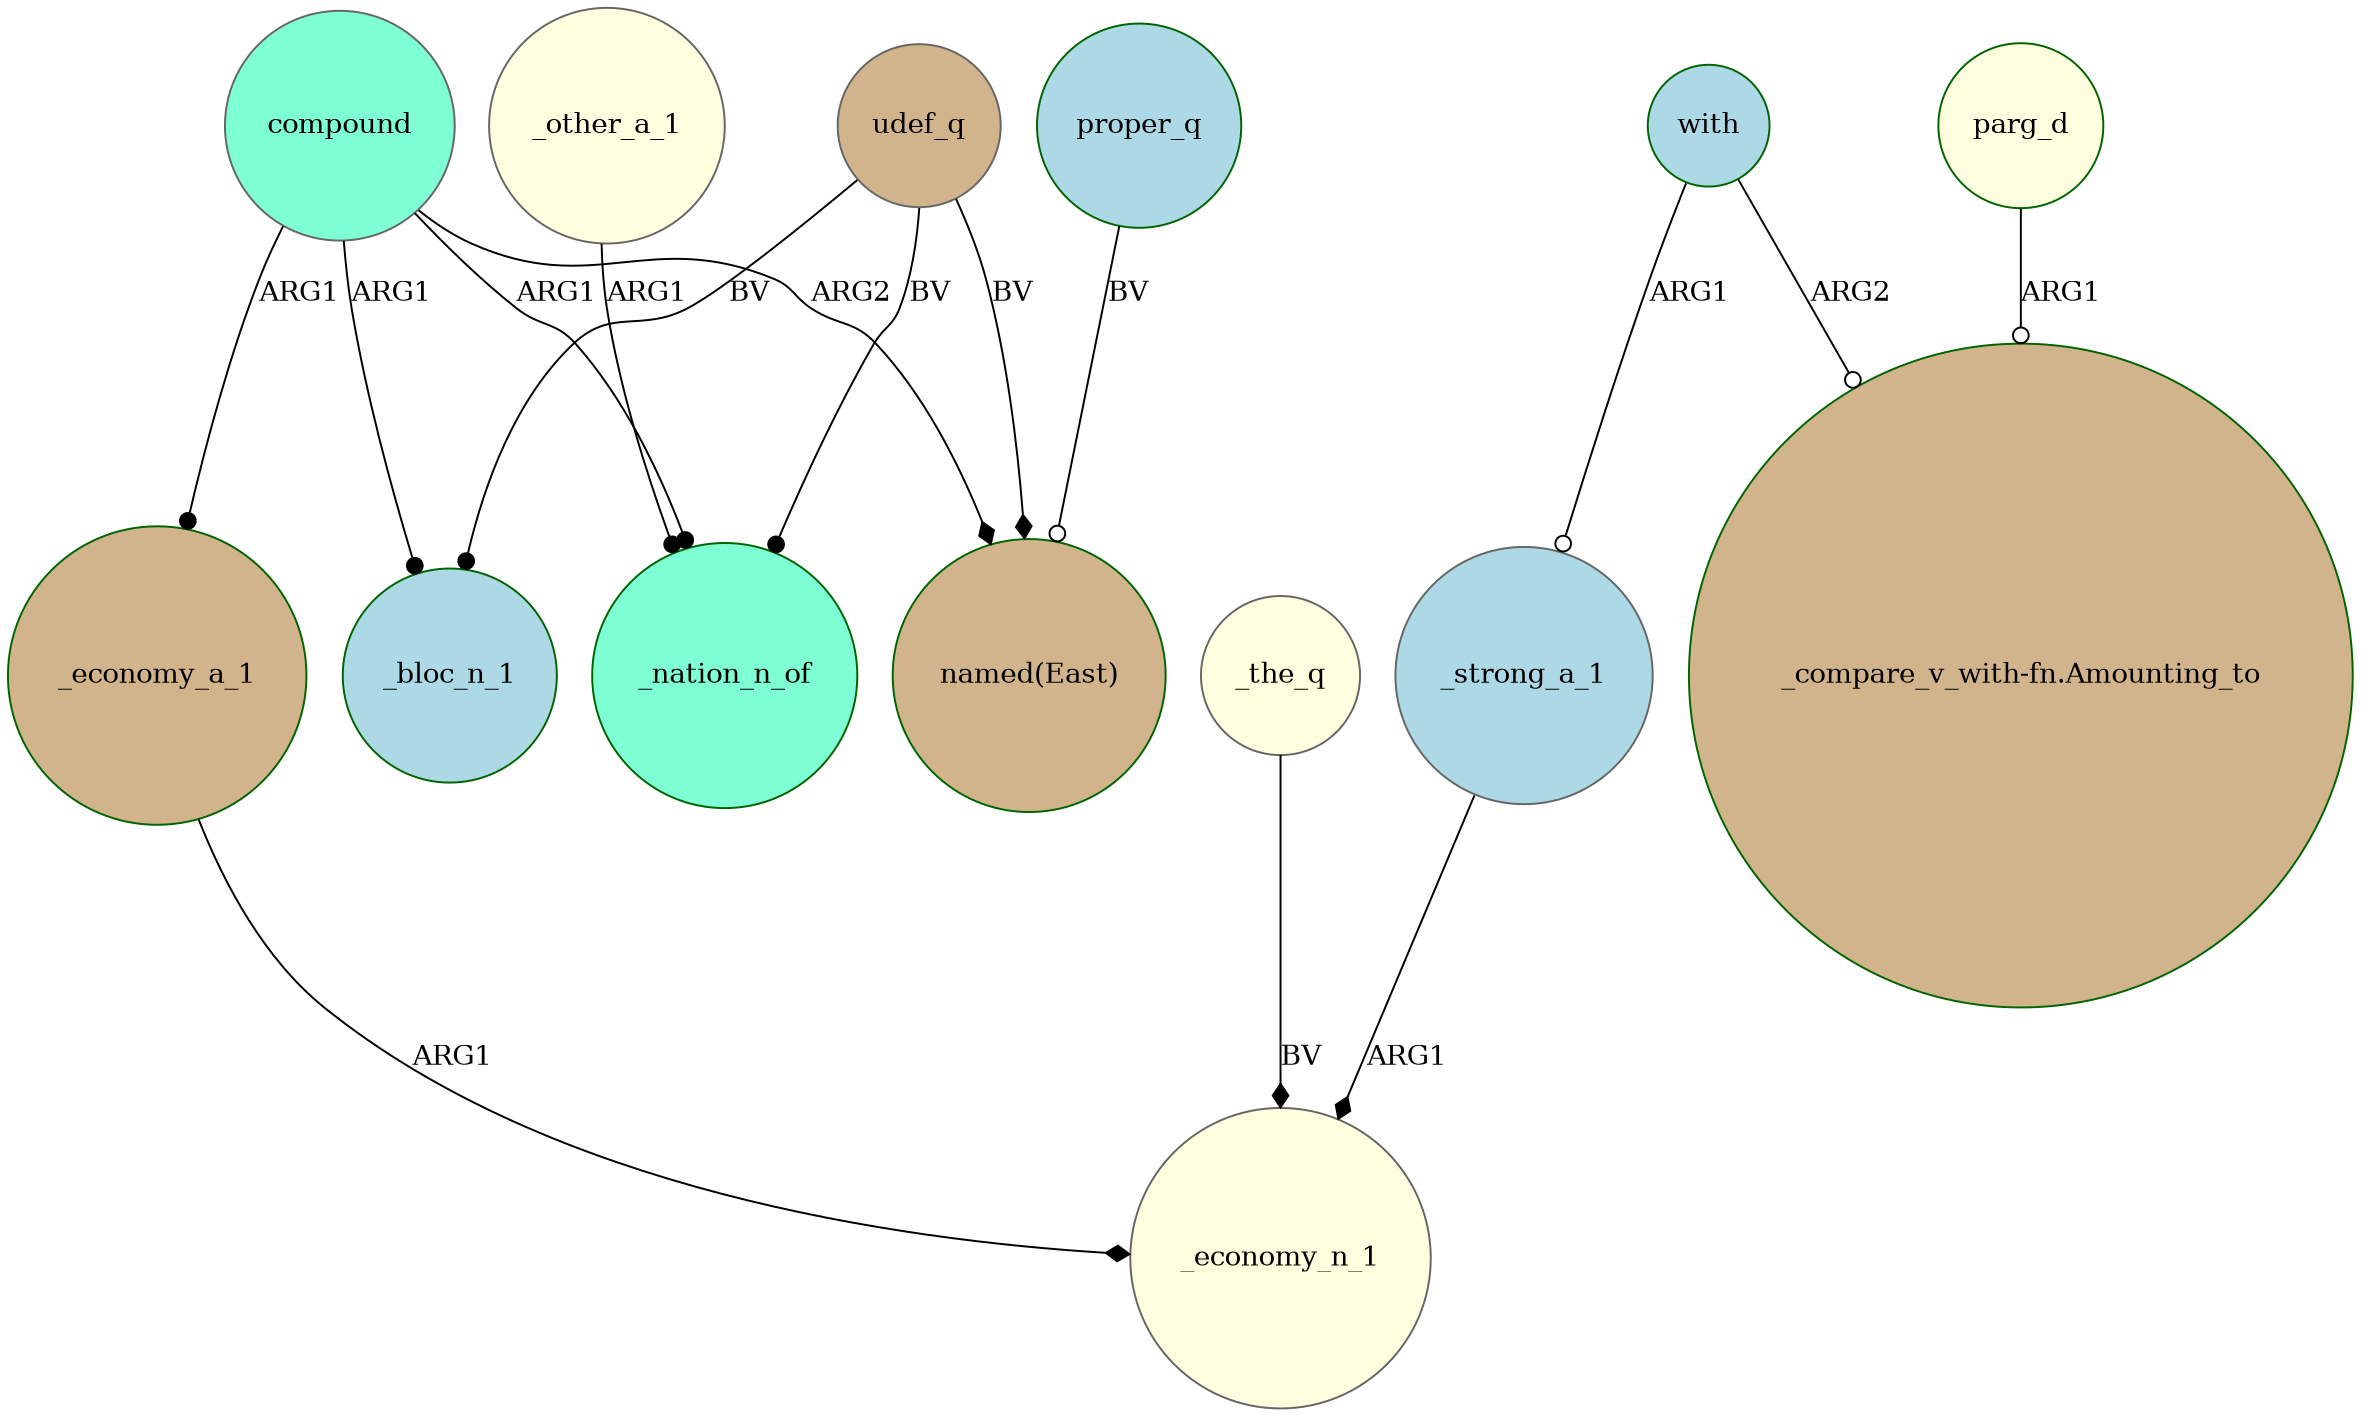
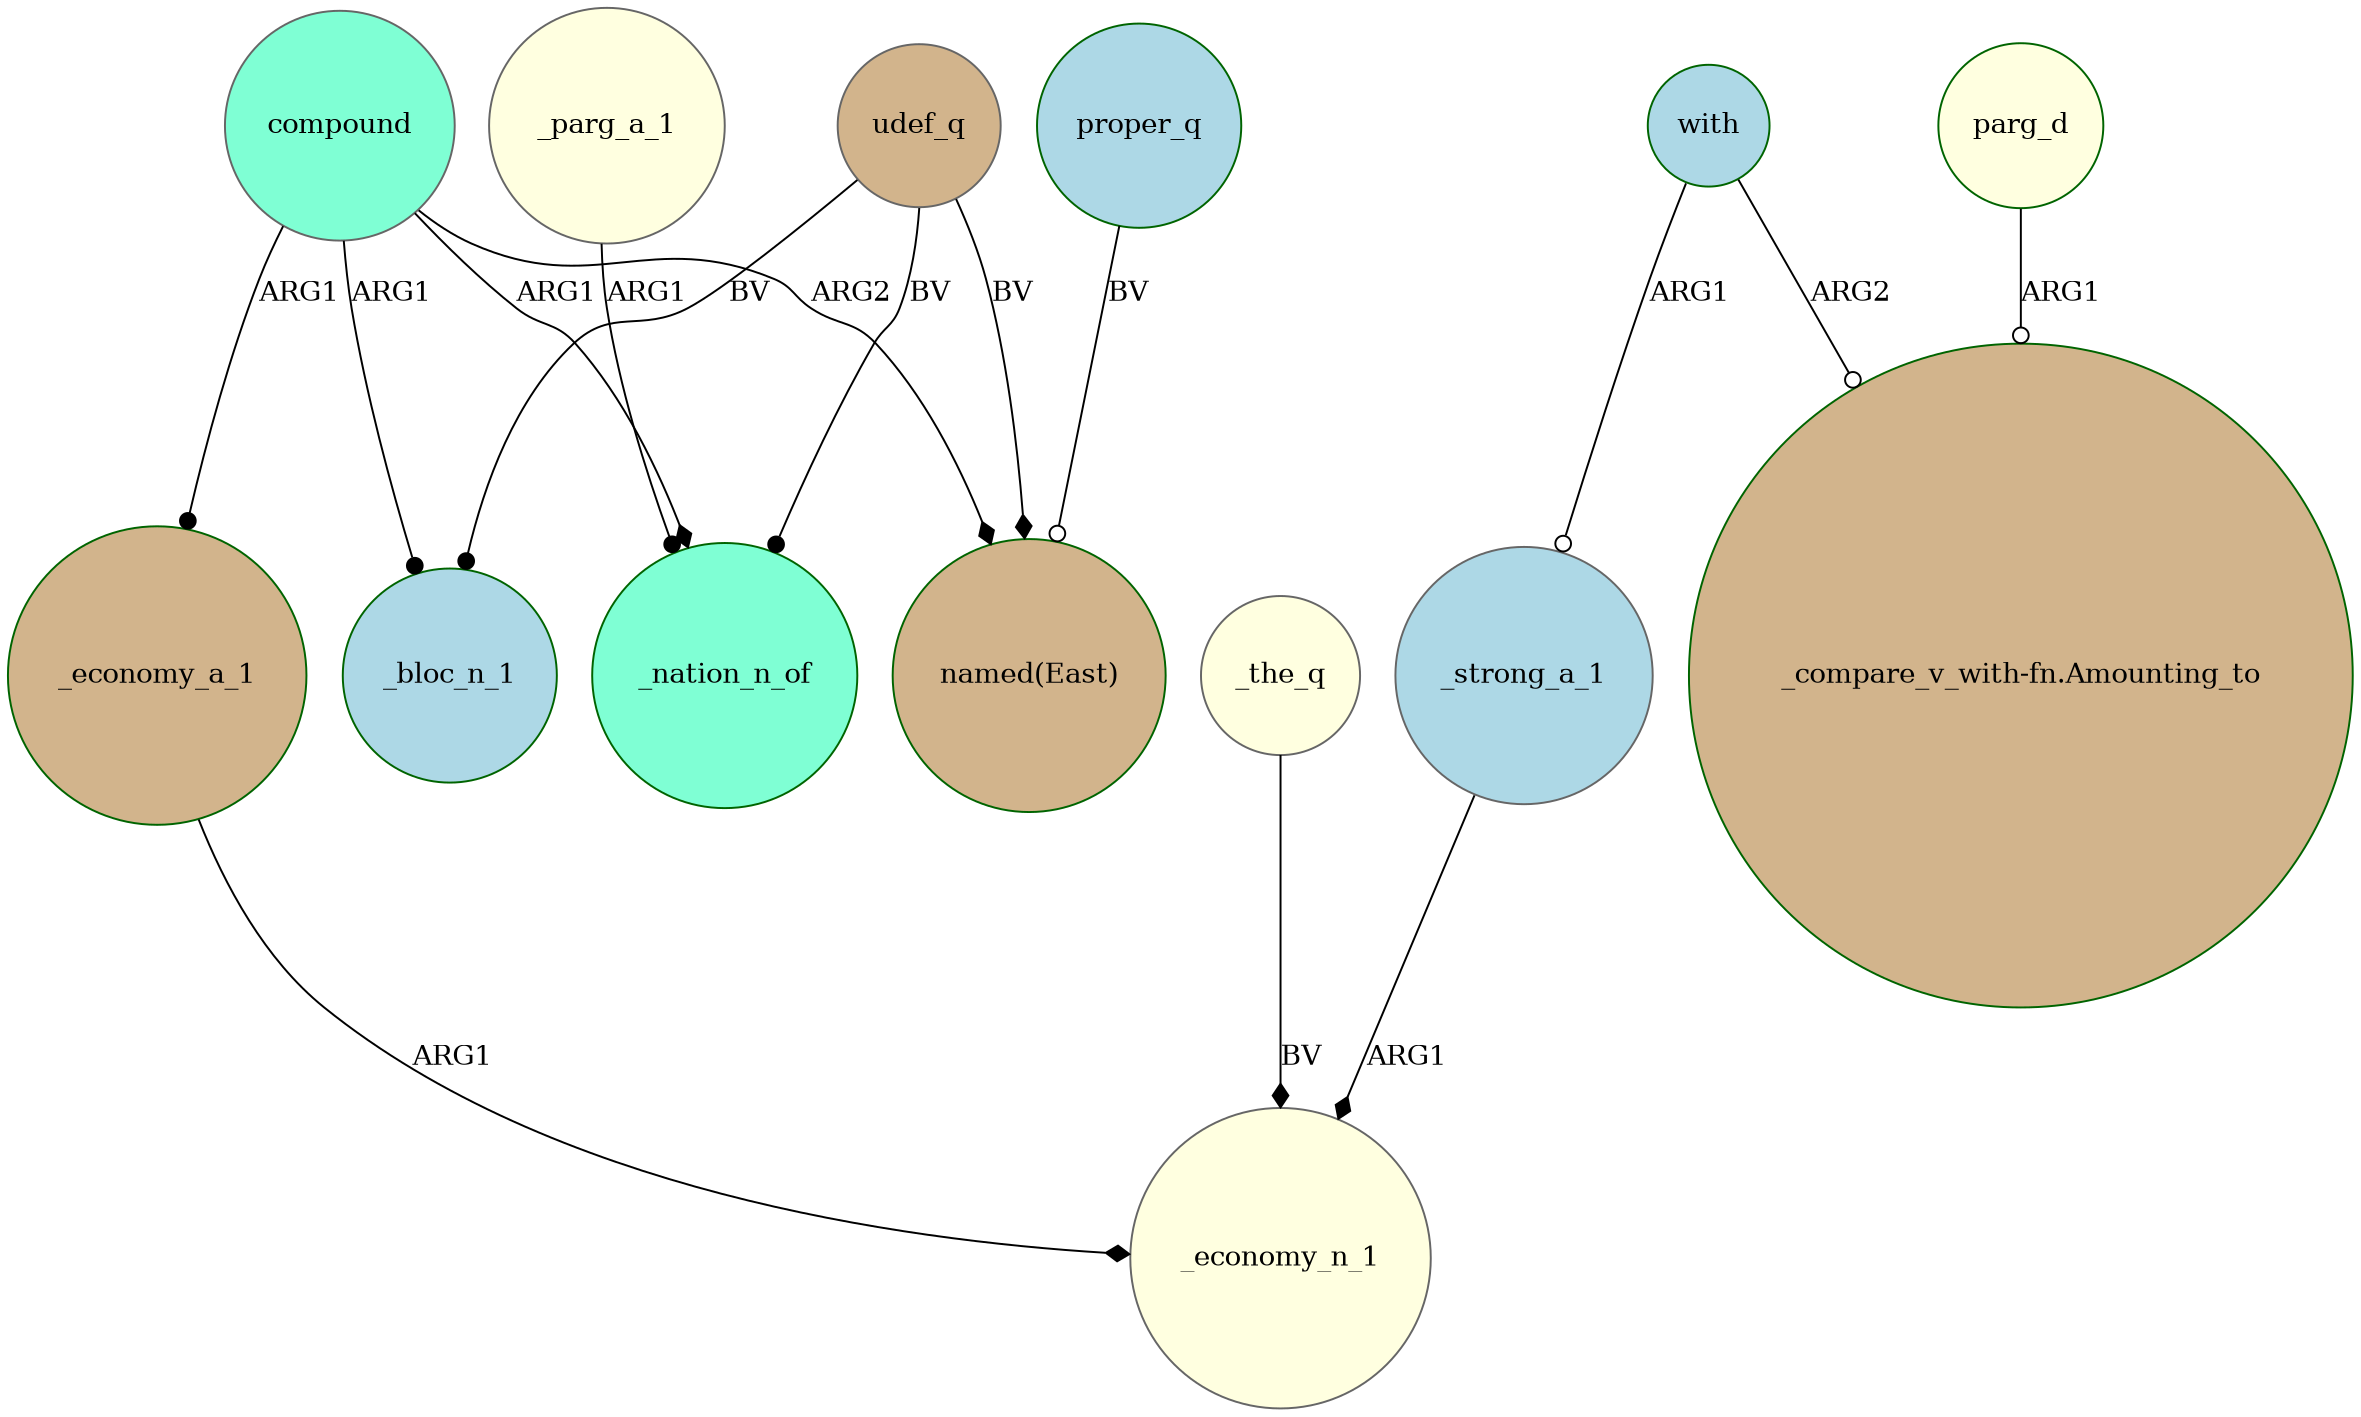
(607, 126) -> (607, 126)
(585, 355) -> (585, 355)
